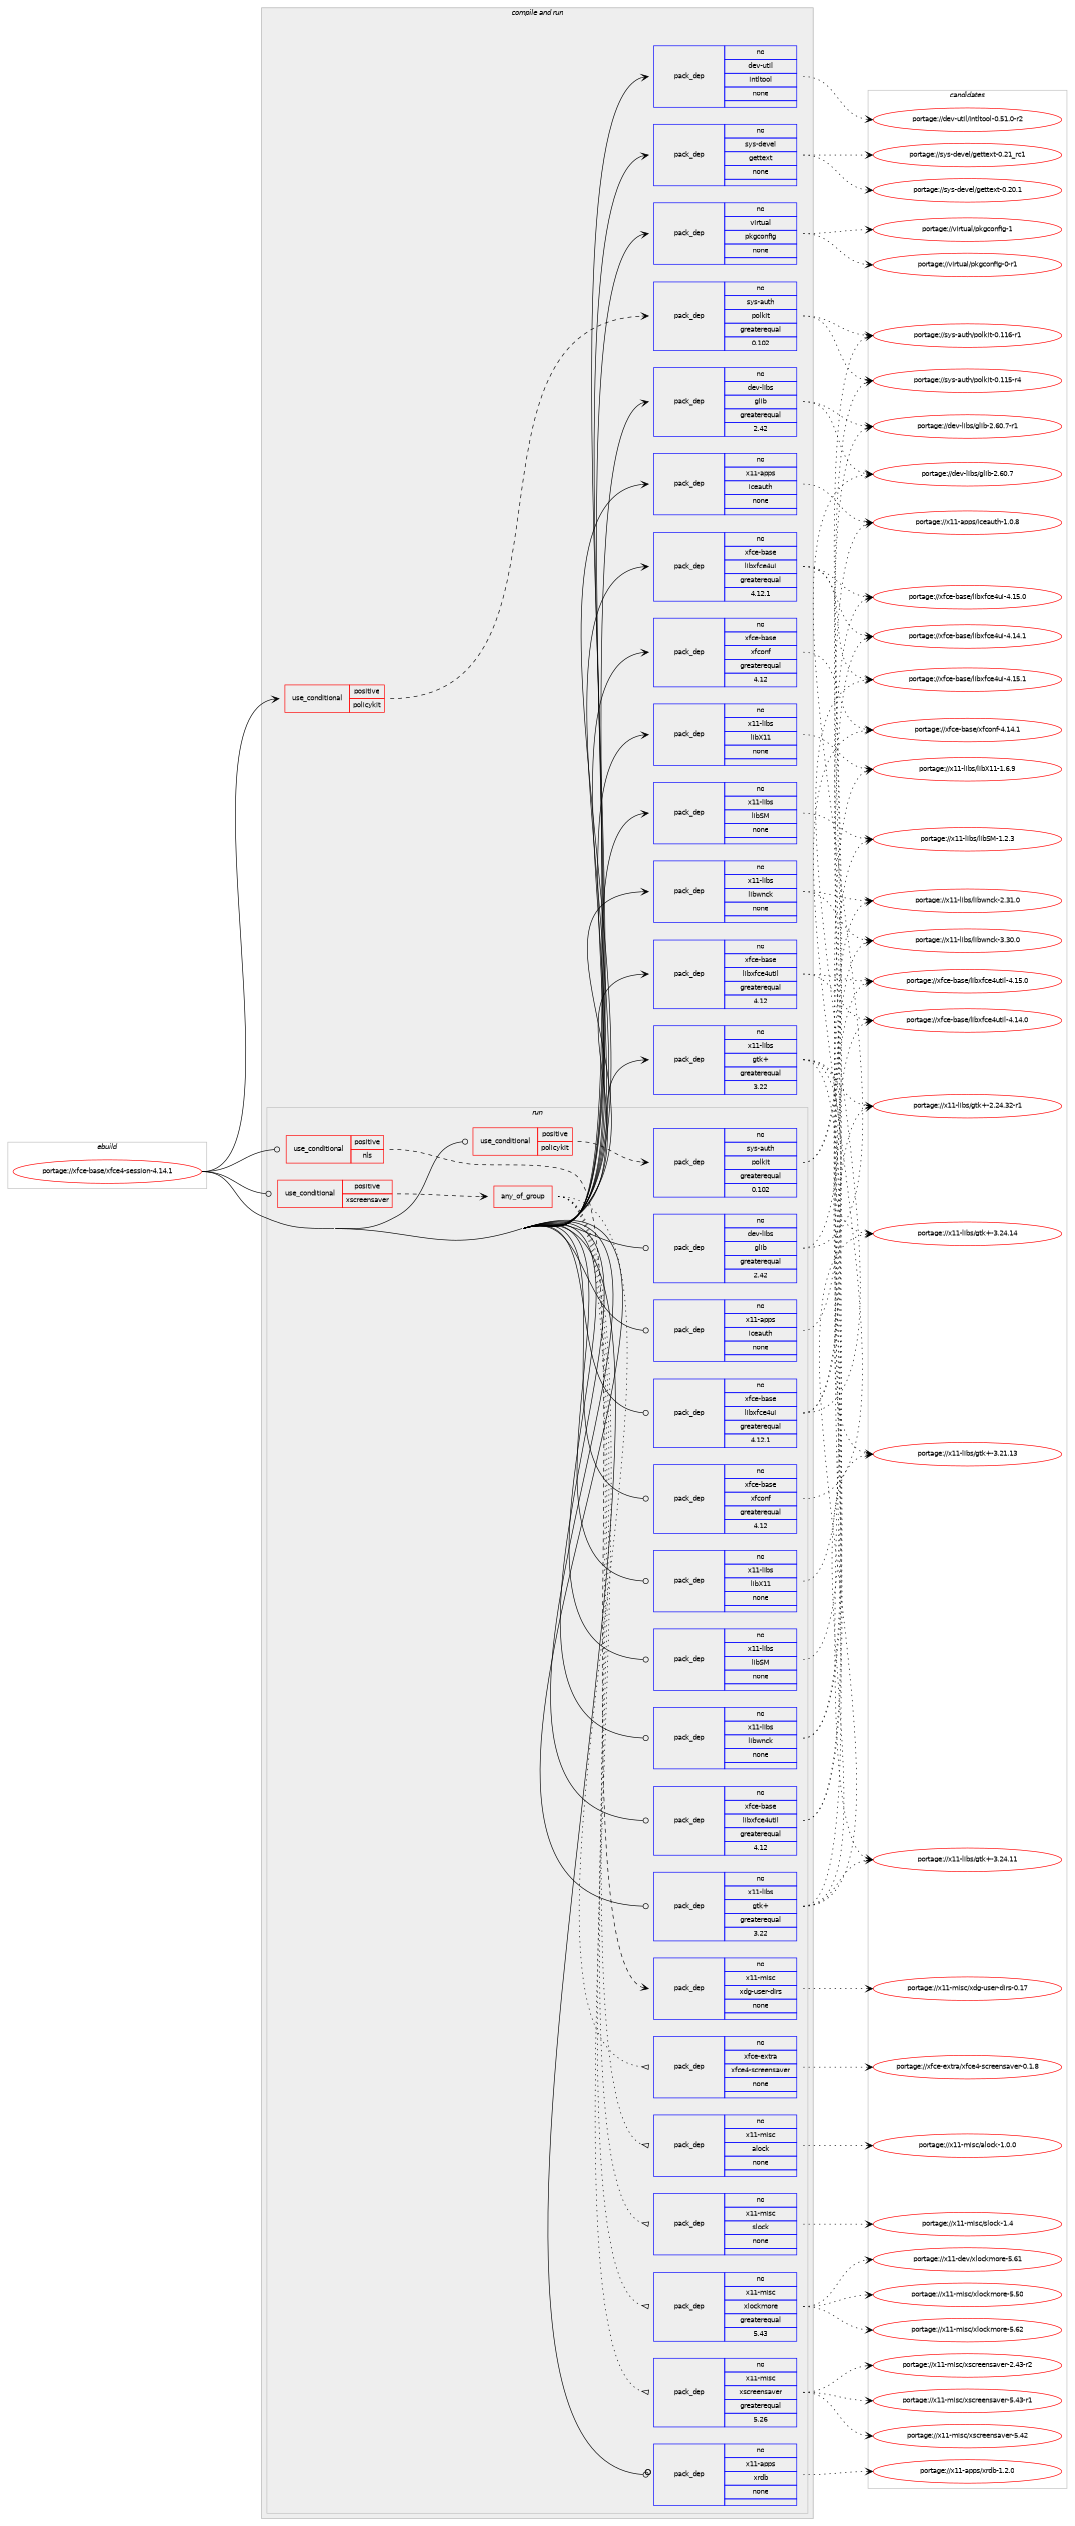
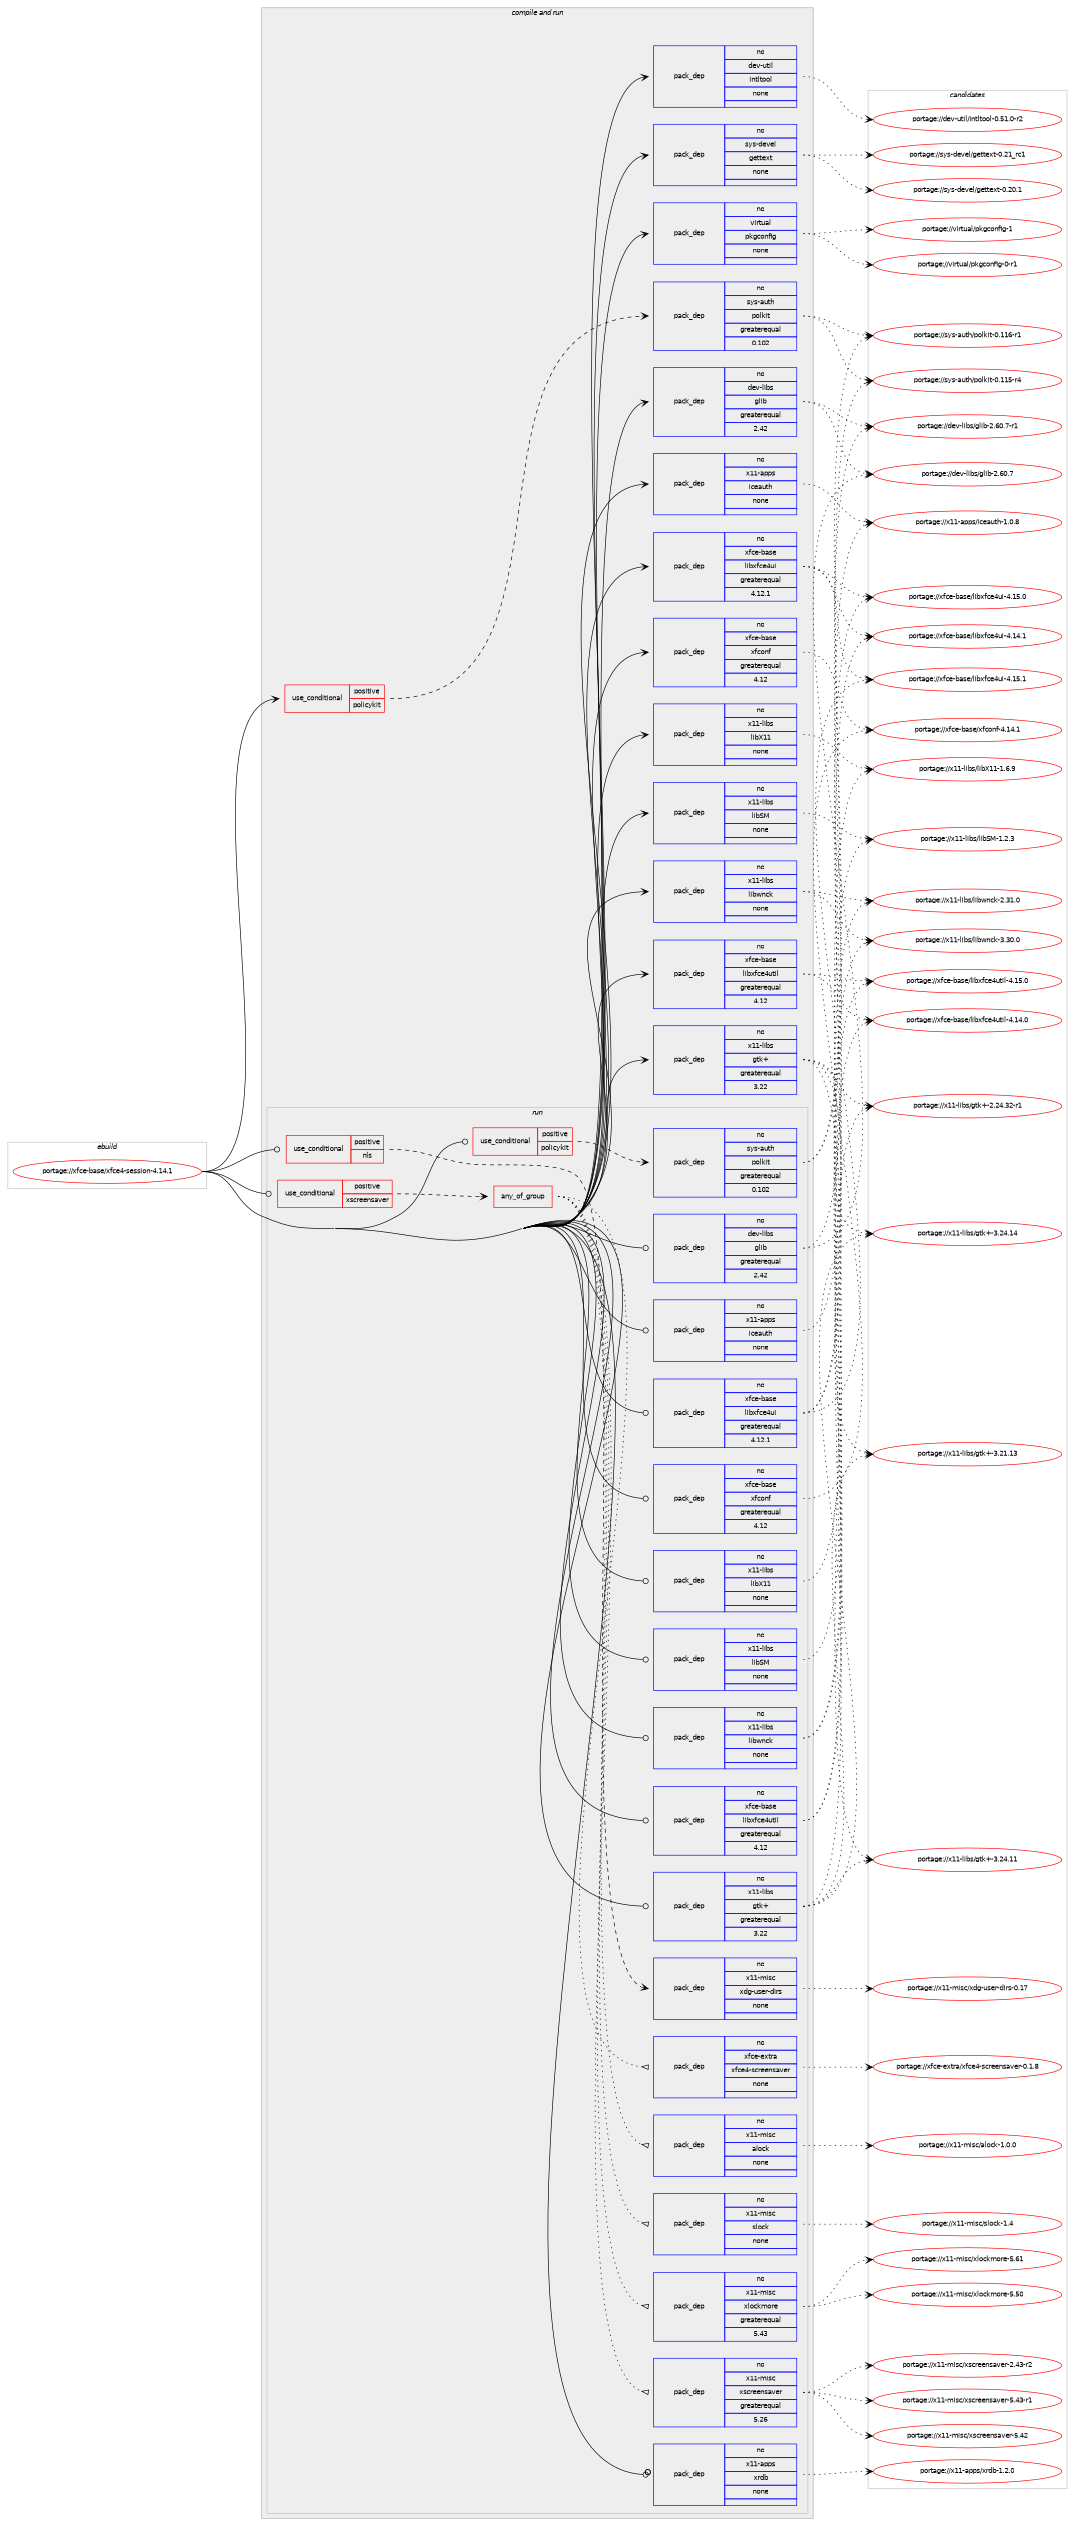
(968, 2259) -> (968, 2259)
(968, 2330) -> none
